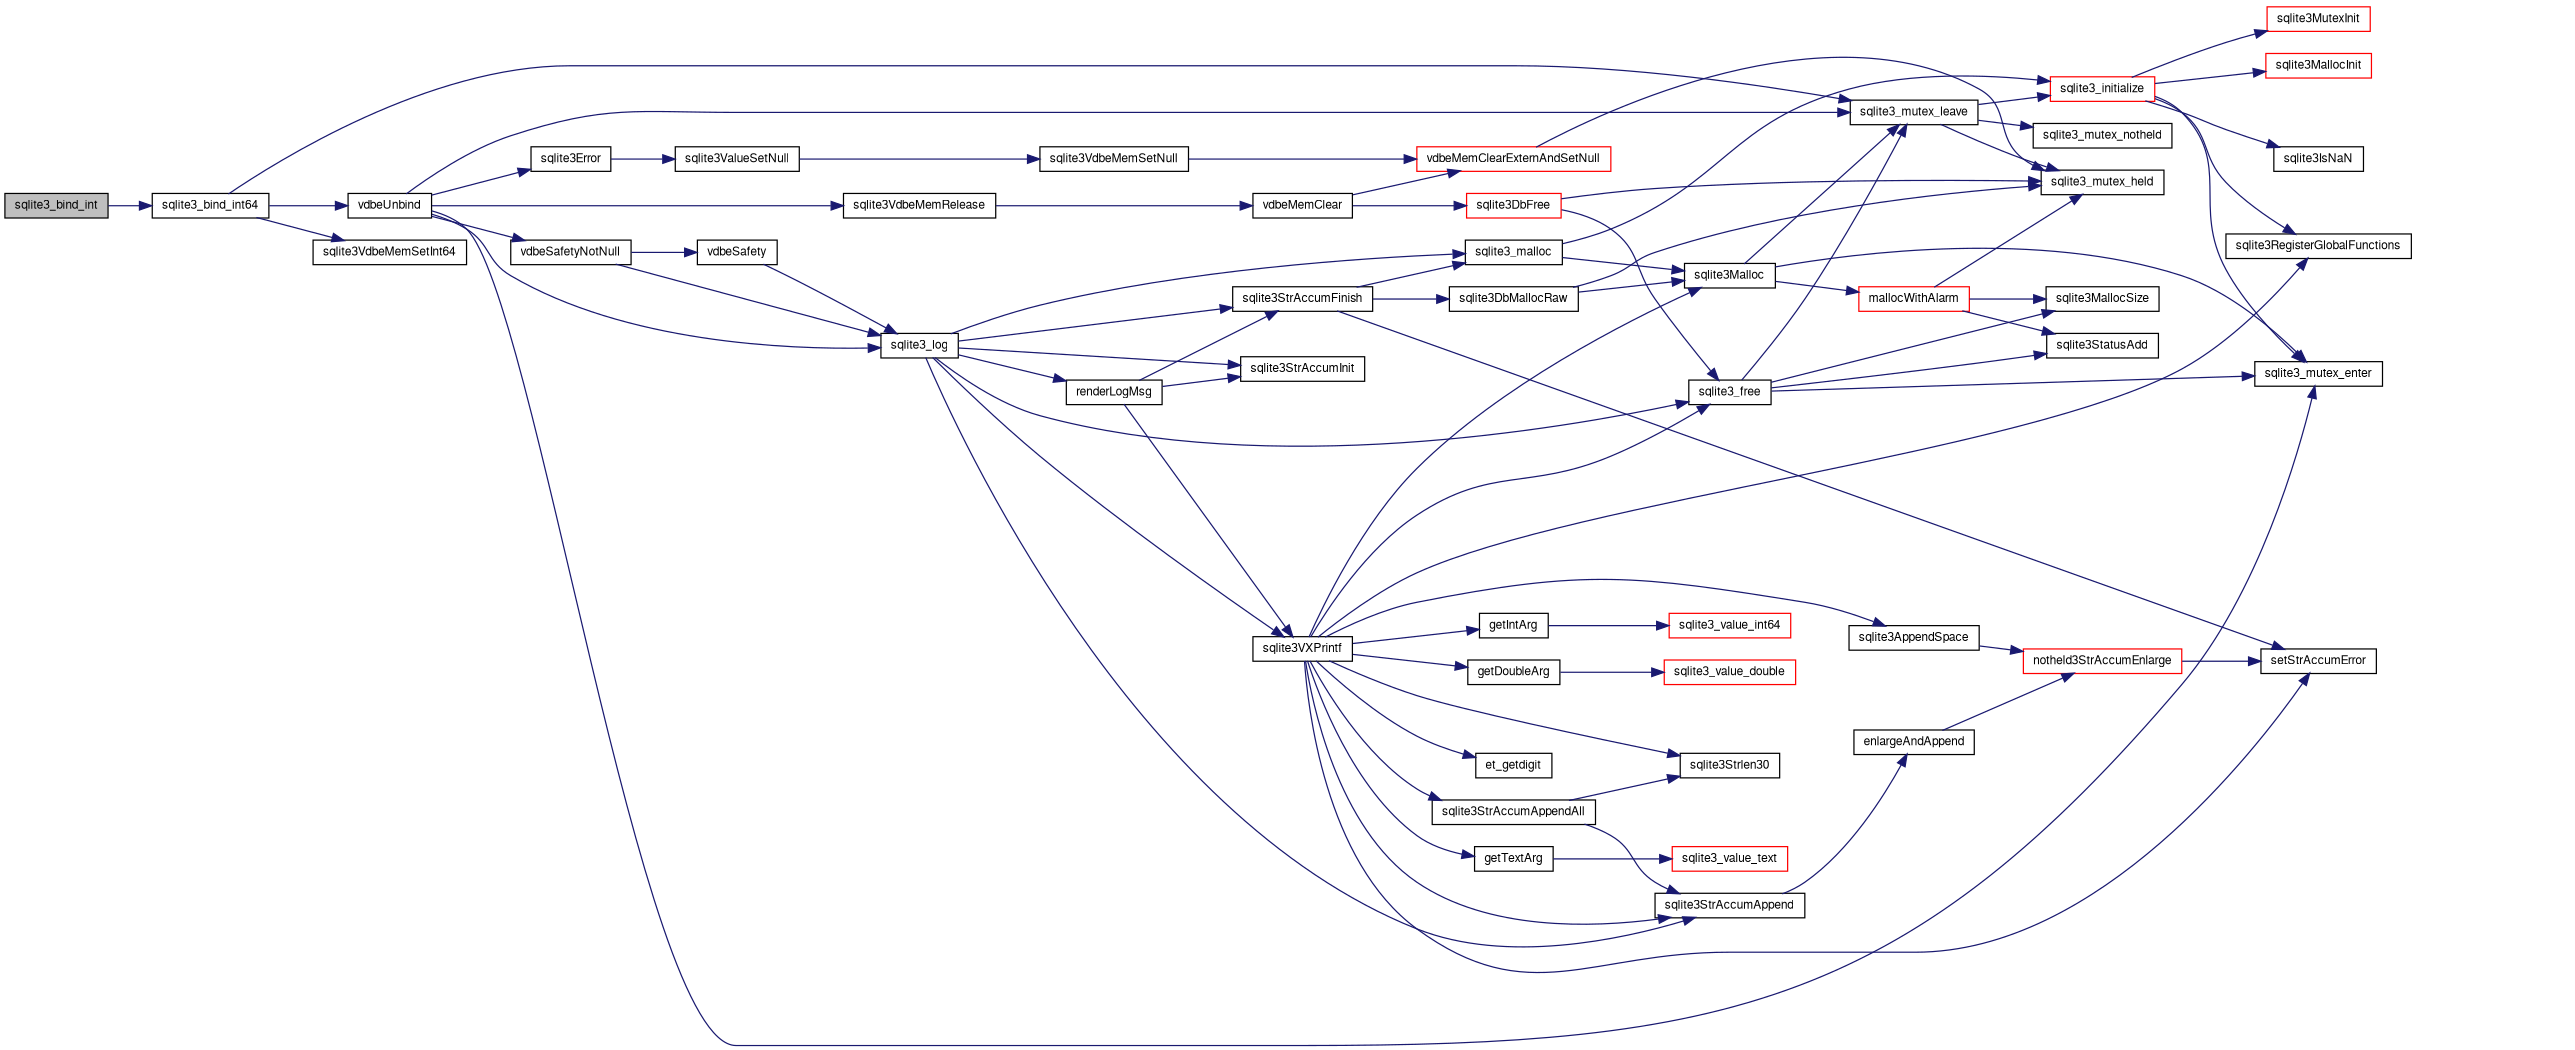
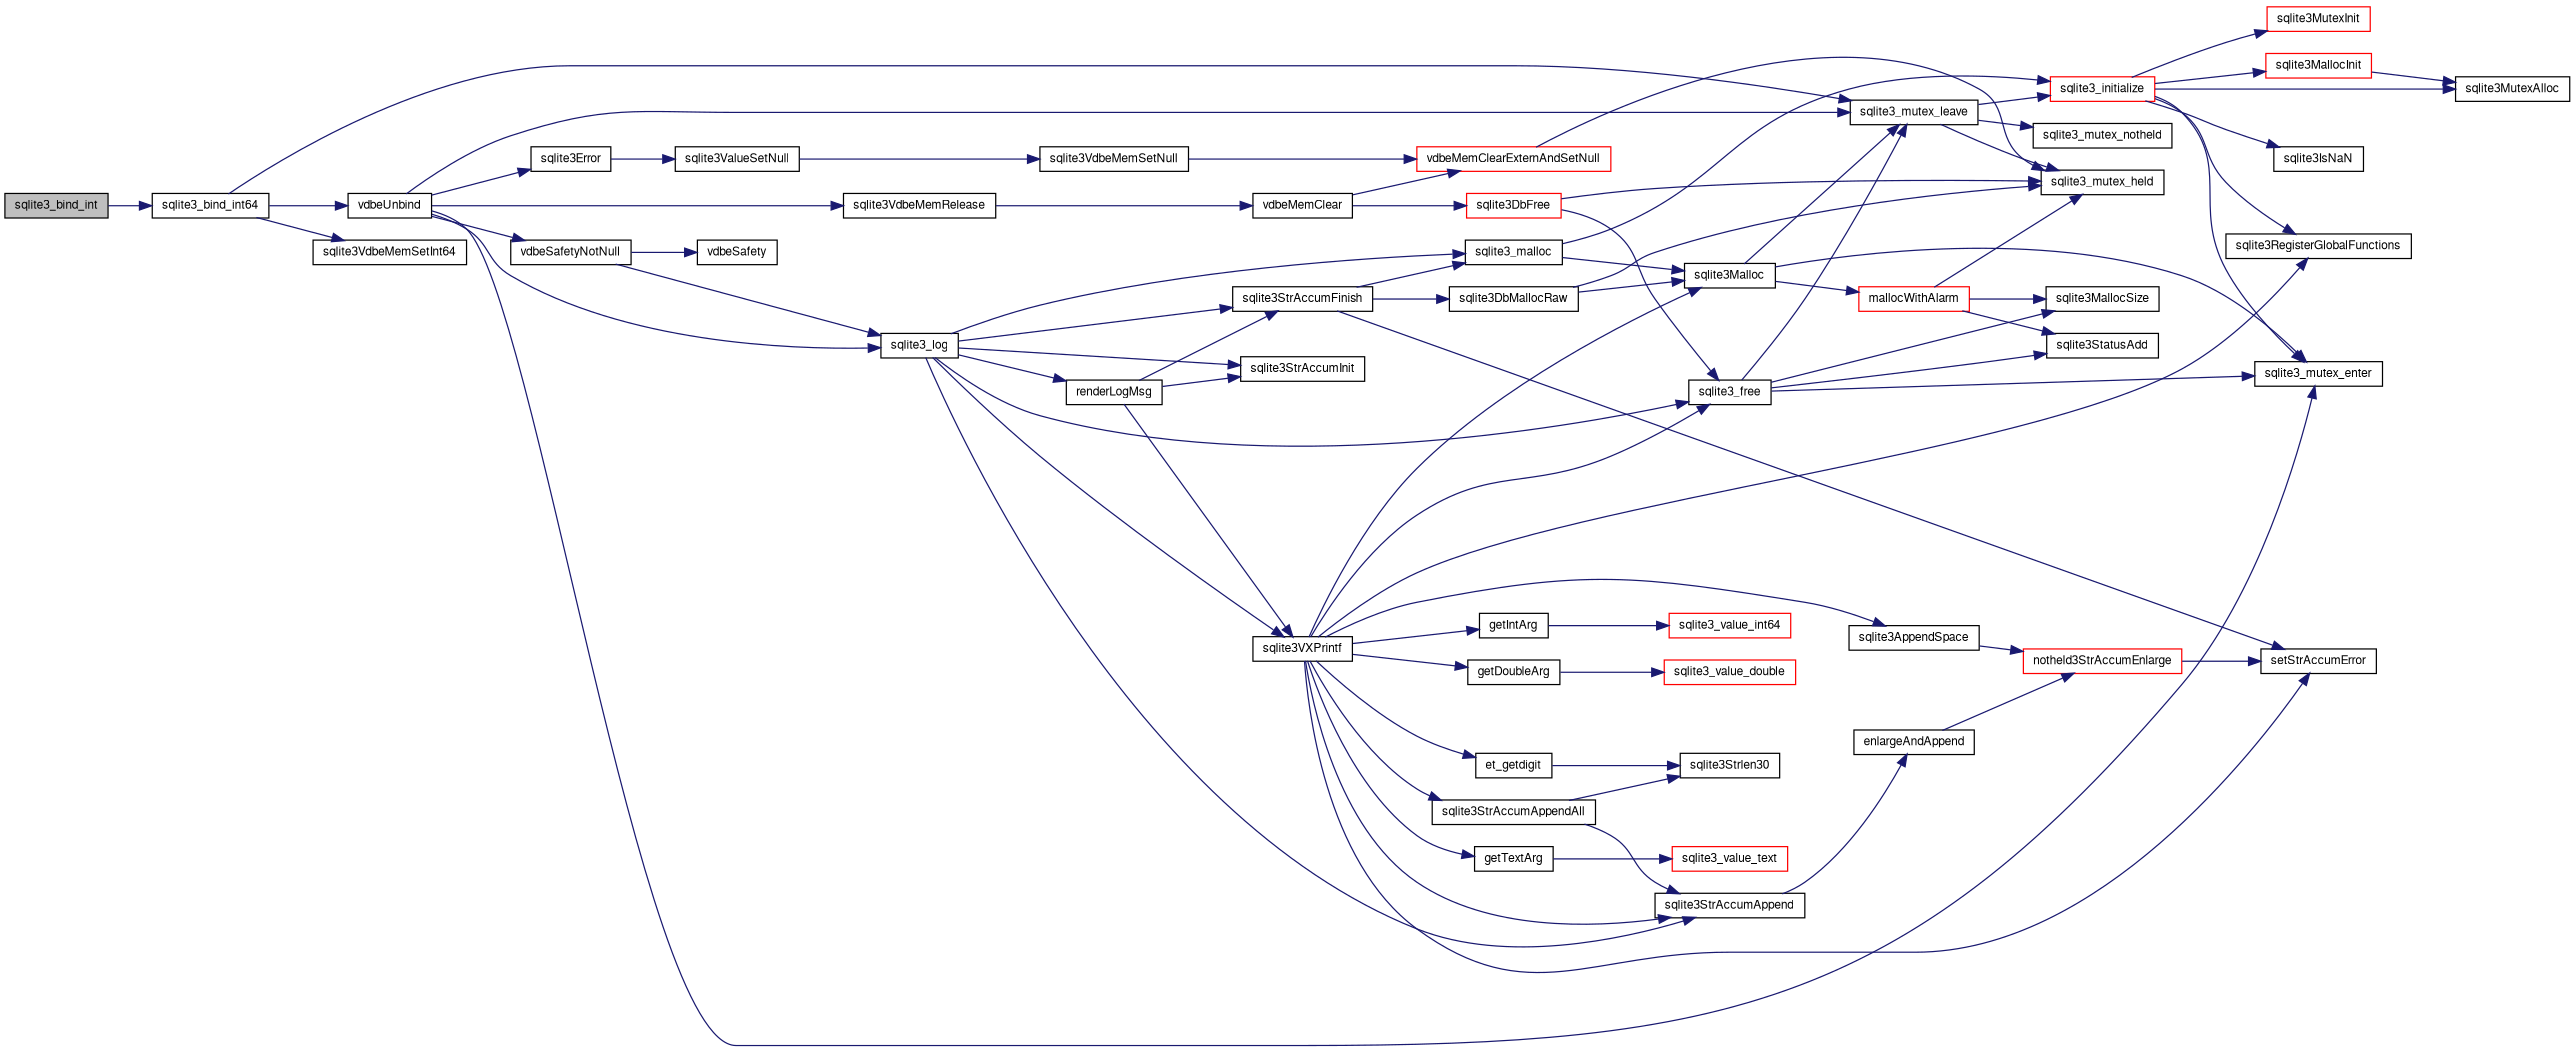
none -> (2513, 89)
(825, 295) -> none
(1496, 716) -> (1610, 766)
